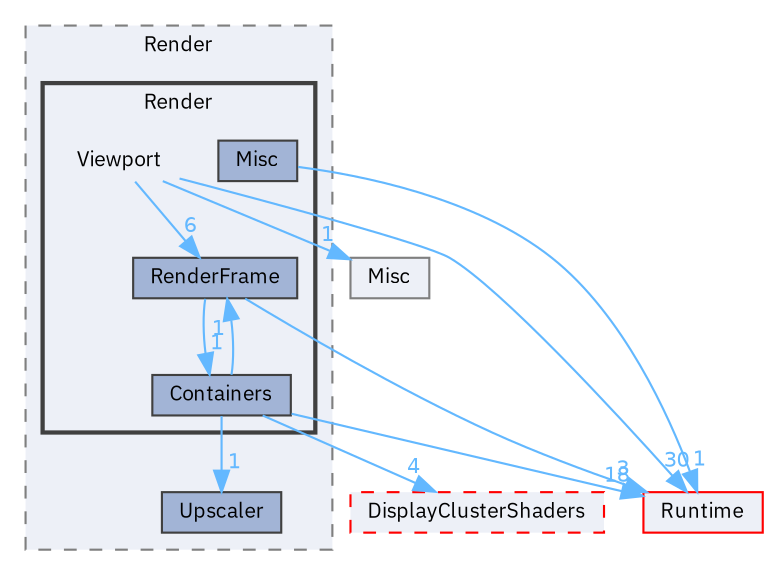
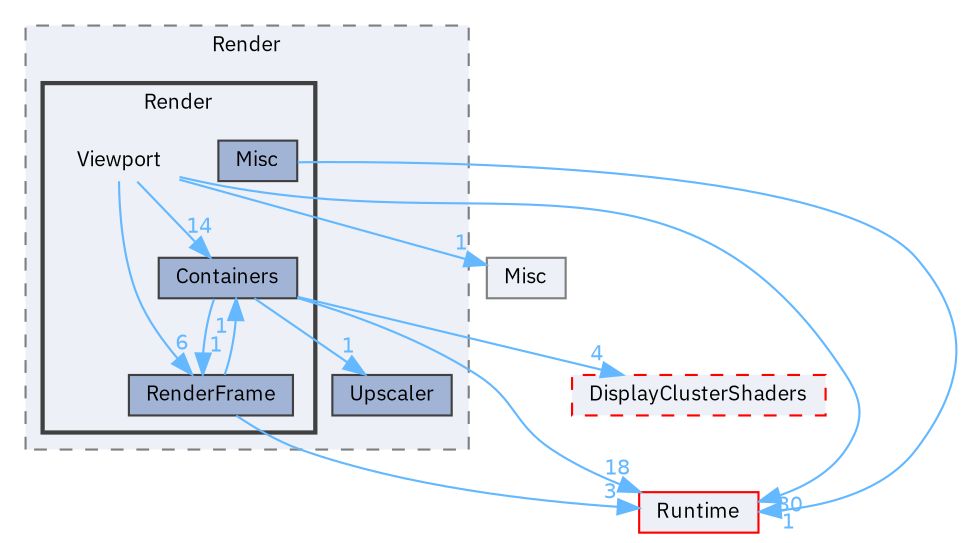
none -> (166, 212)
